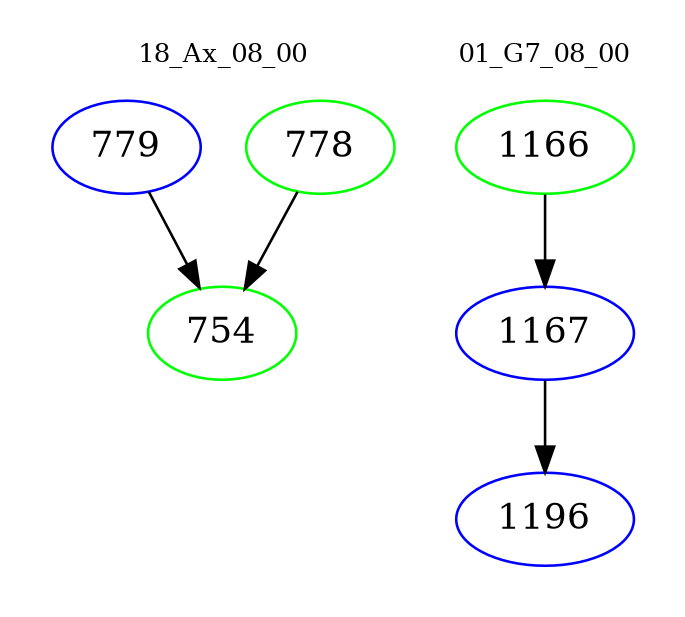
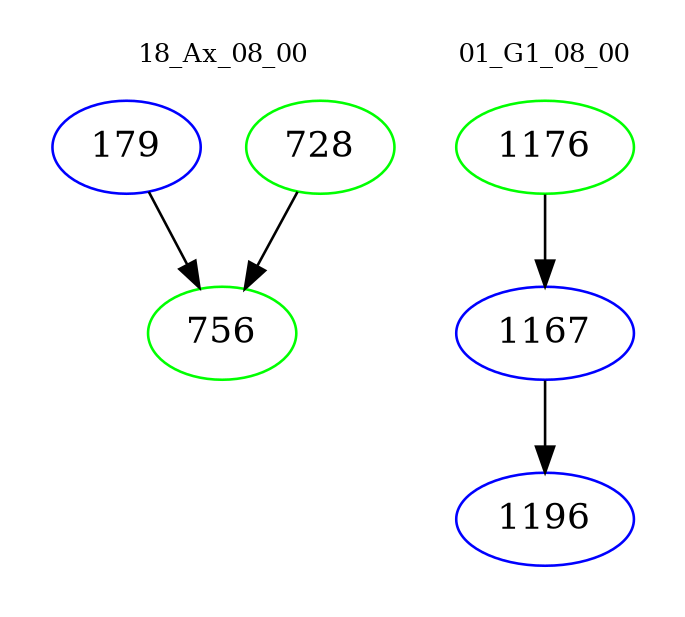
(545, 56) -> (545, 56)
(127, 147) -> (127, 147)
(320, 147) -> (320, 147)
(545, 147) -> (545, 147)
(222, 333) -> (222, 333)
